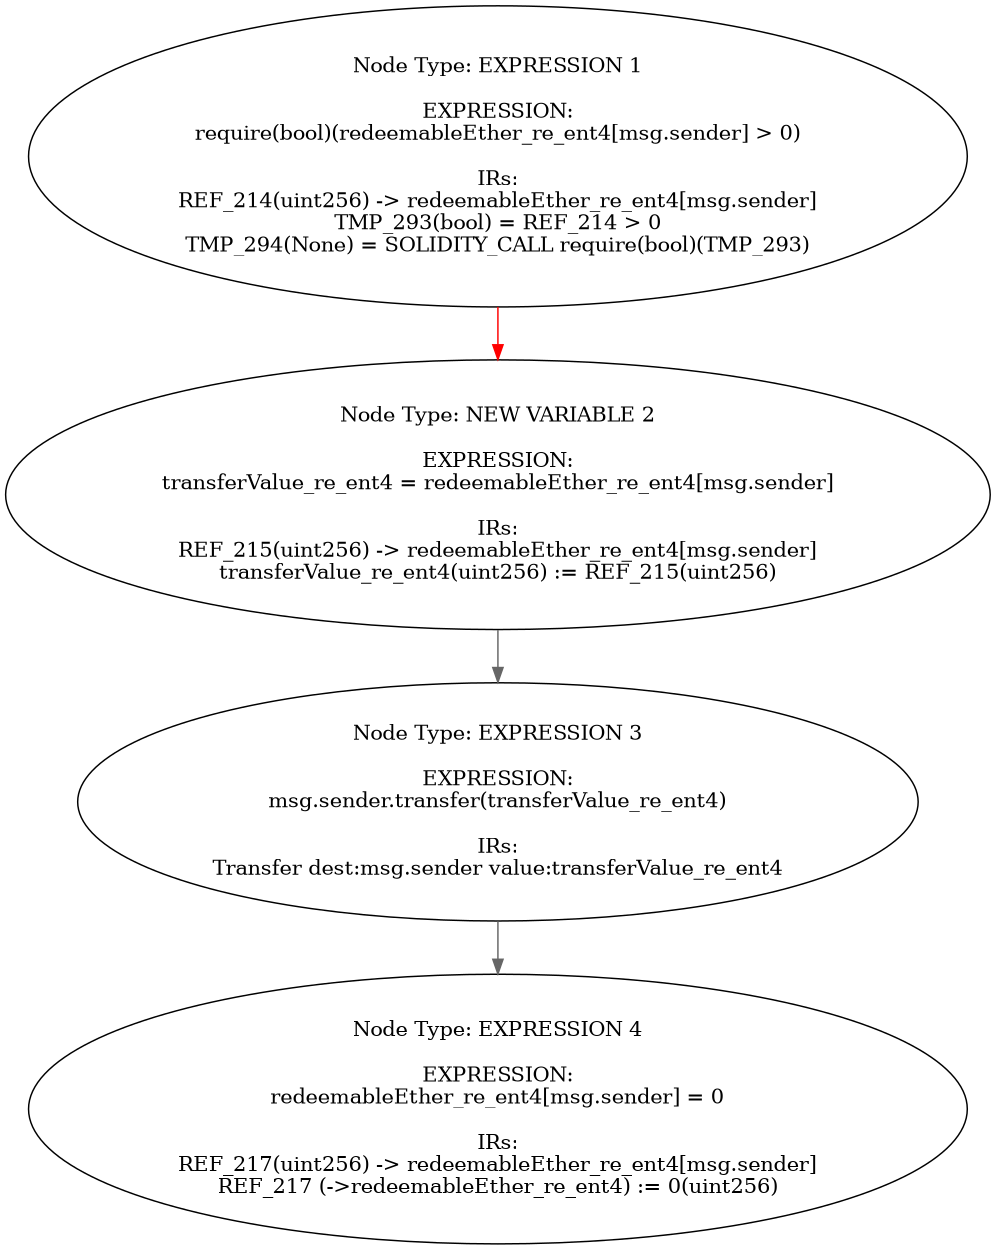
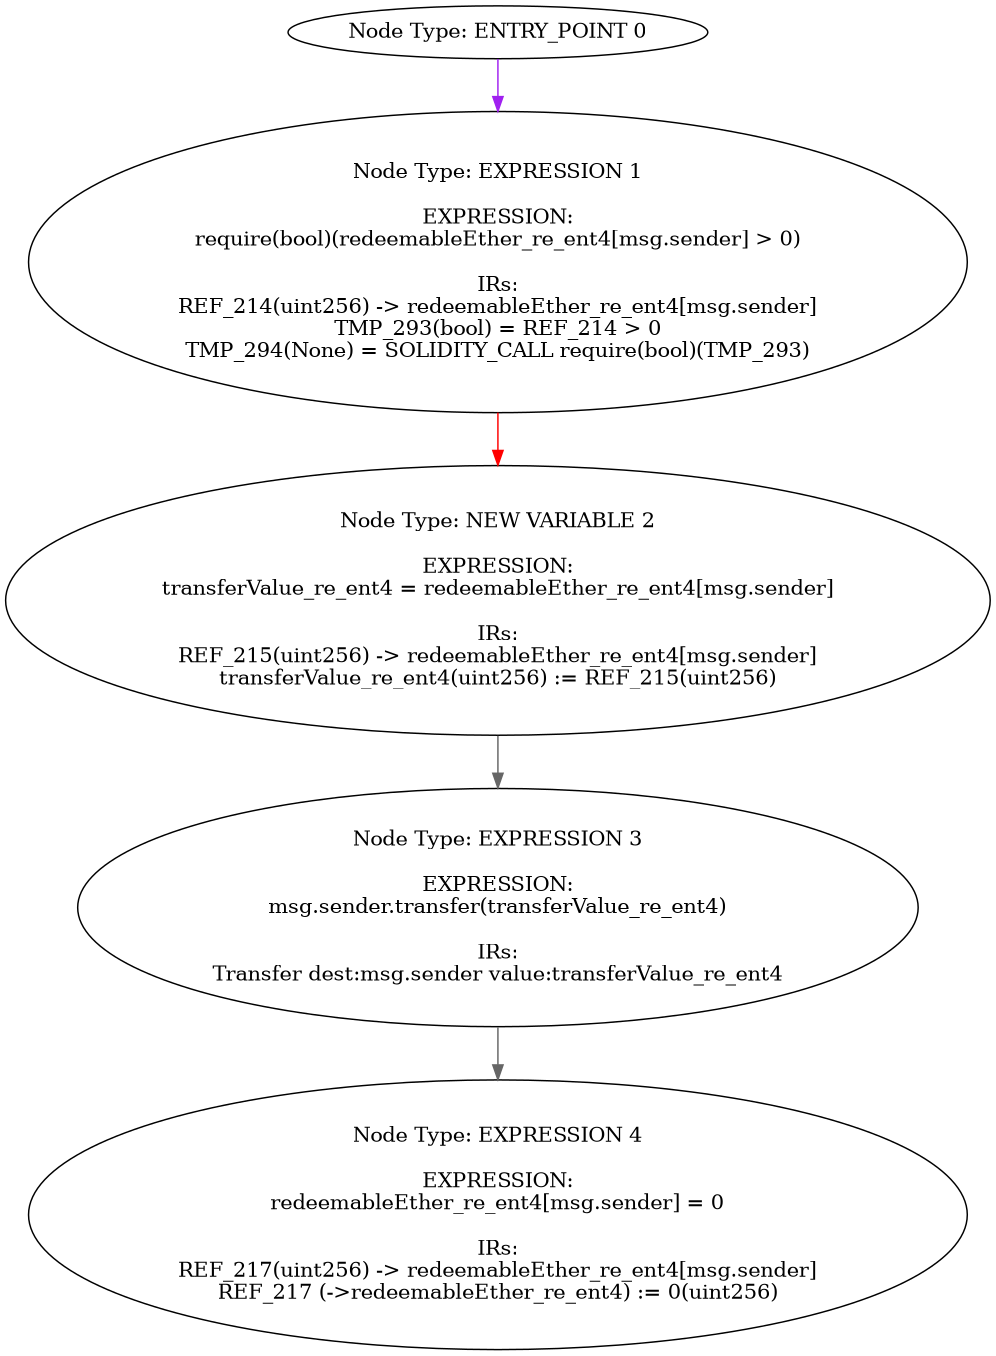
none -> (498, 32)
